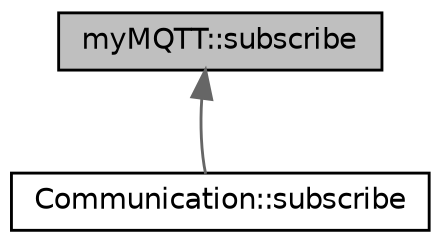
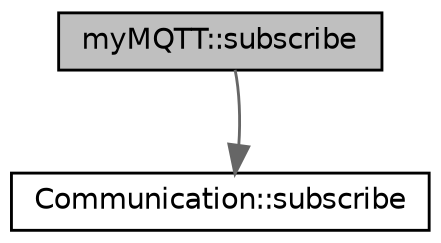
(201, 136) -> (239, 107)
